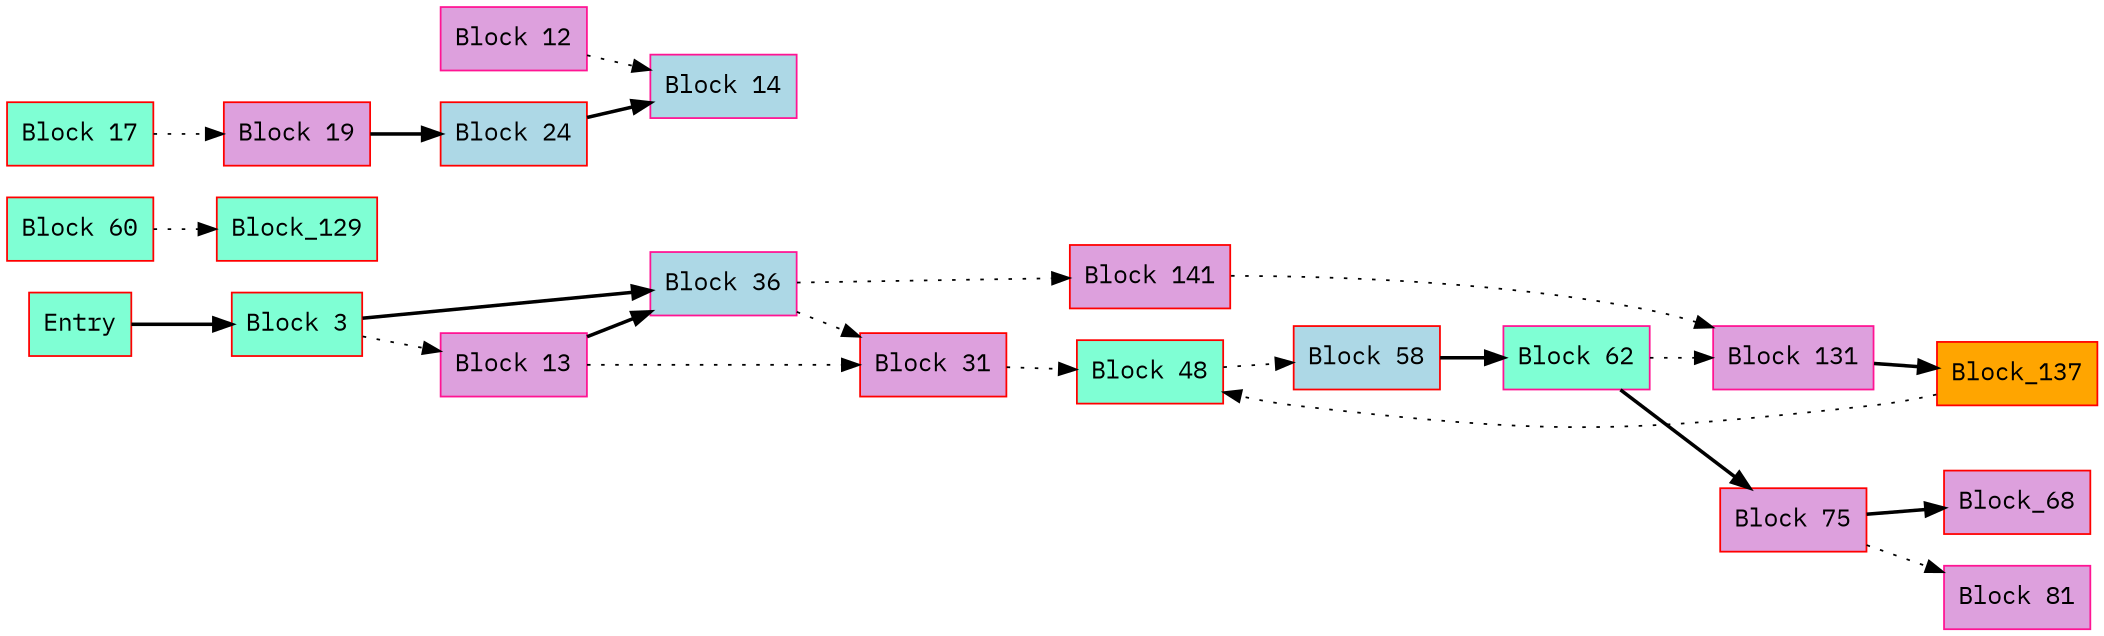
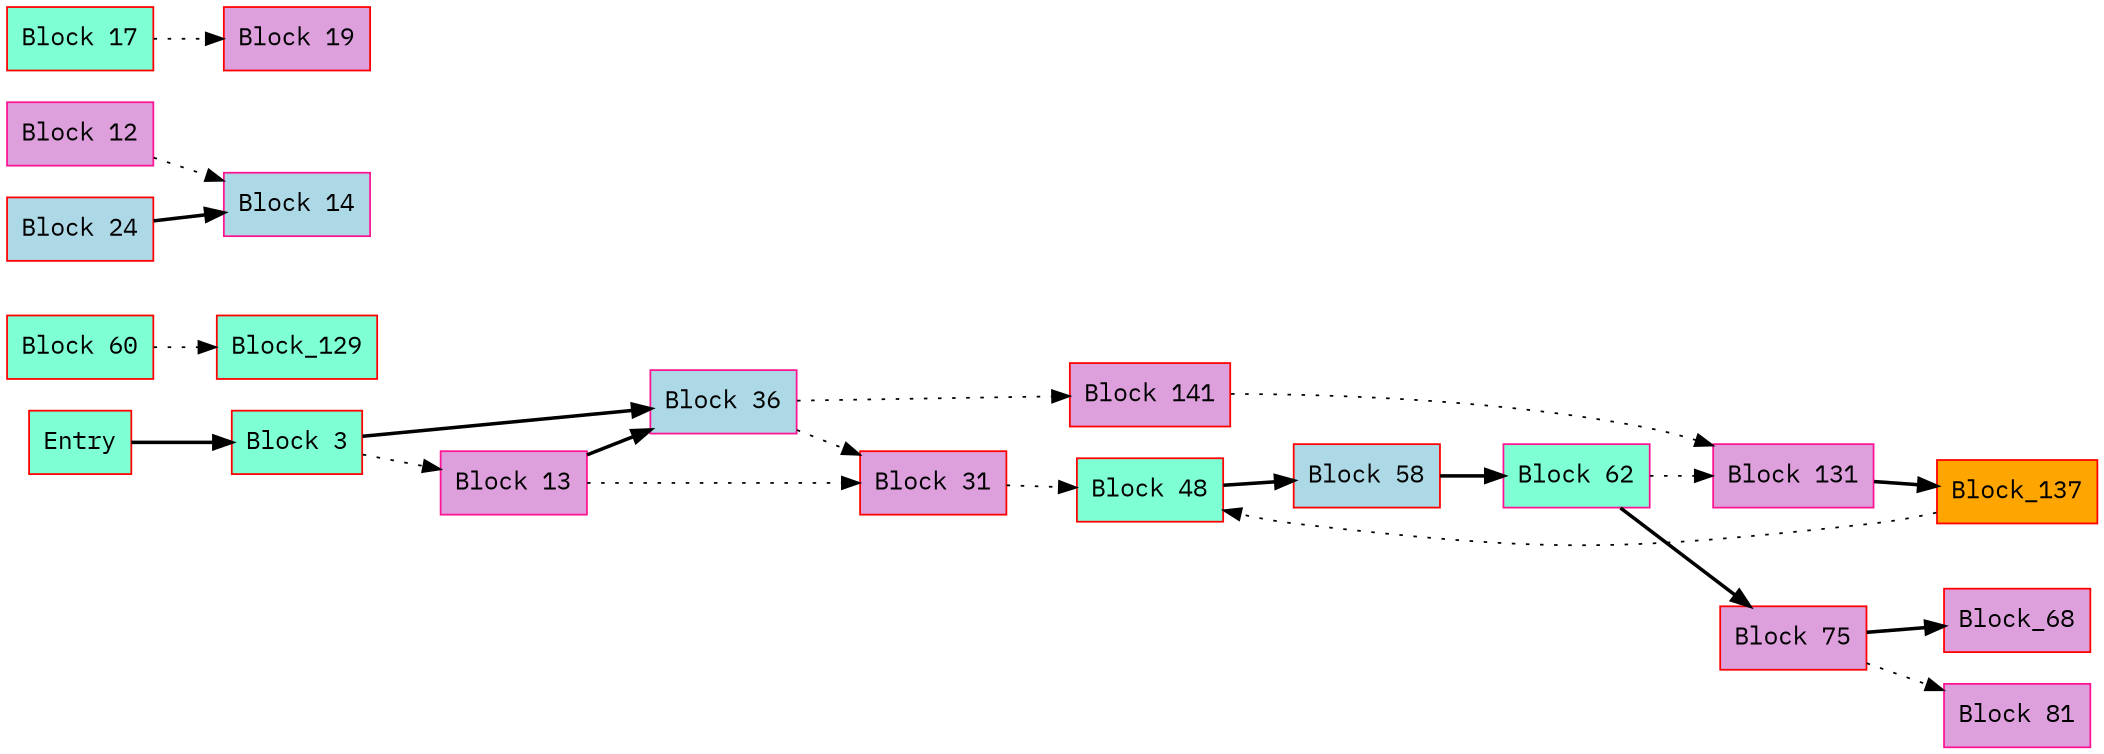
(396, 134) -> none
(1249, 365) -> (1249, 484)
